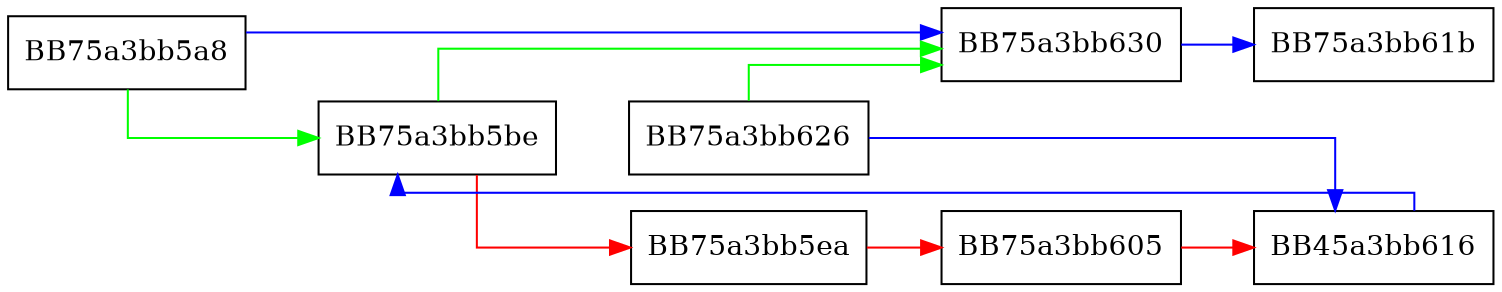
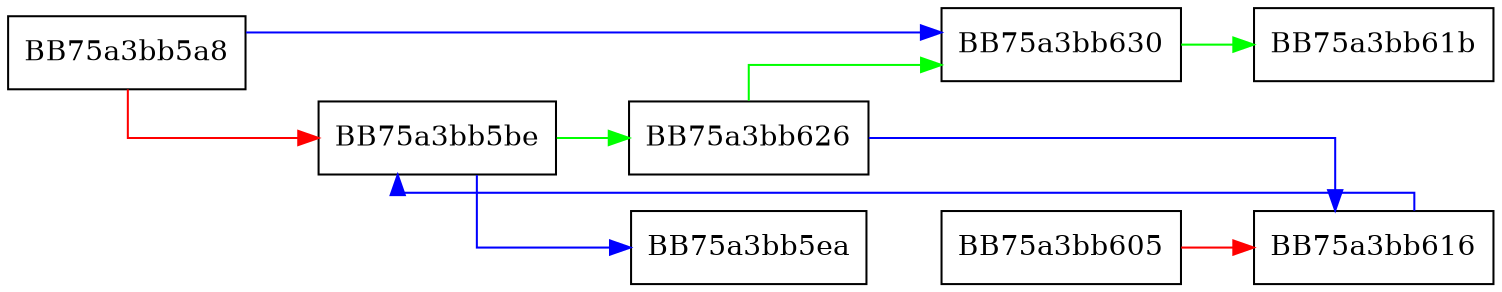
(1207, 45) -> (1207, 45)
(653, 49) -> (583, 138)
(189, 138) -> (189, 138)
(507, 248) -> (507, 248)
(894, 248) -> none
(1374, 248) -> (1374, 248)
